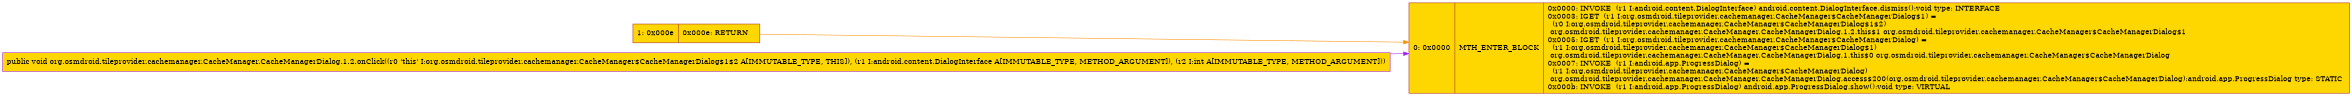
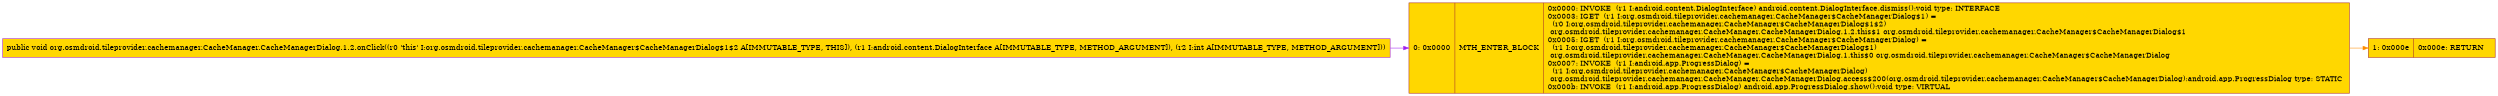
(1082, 38) -> (2356, 48)
